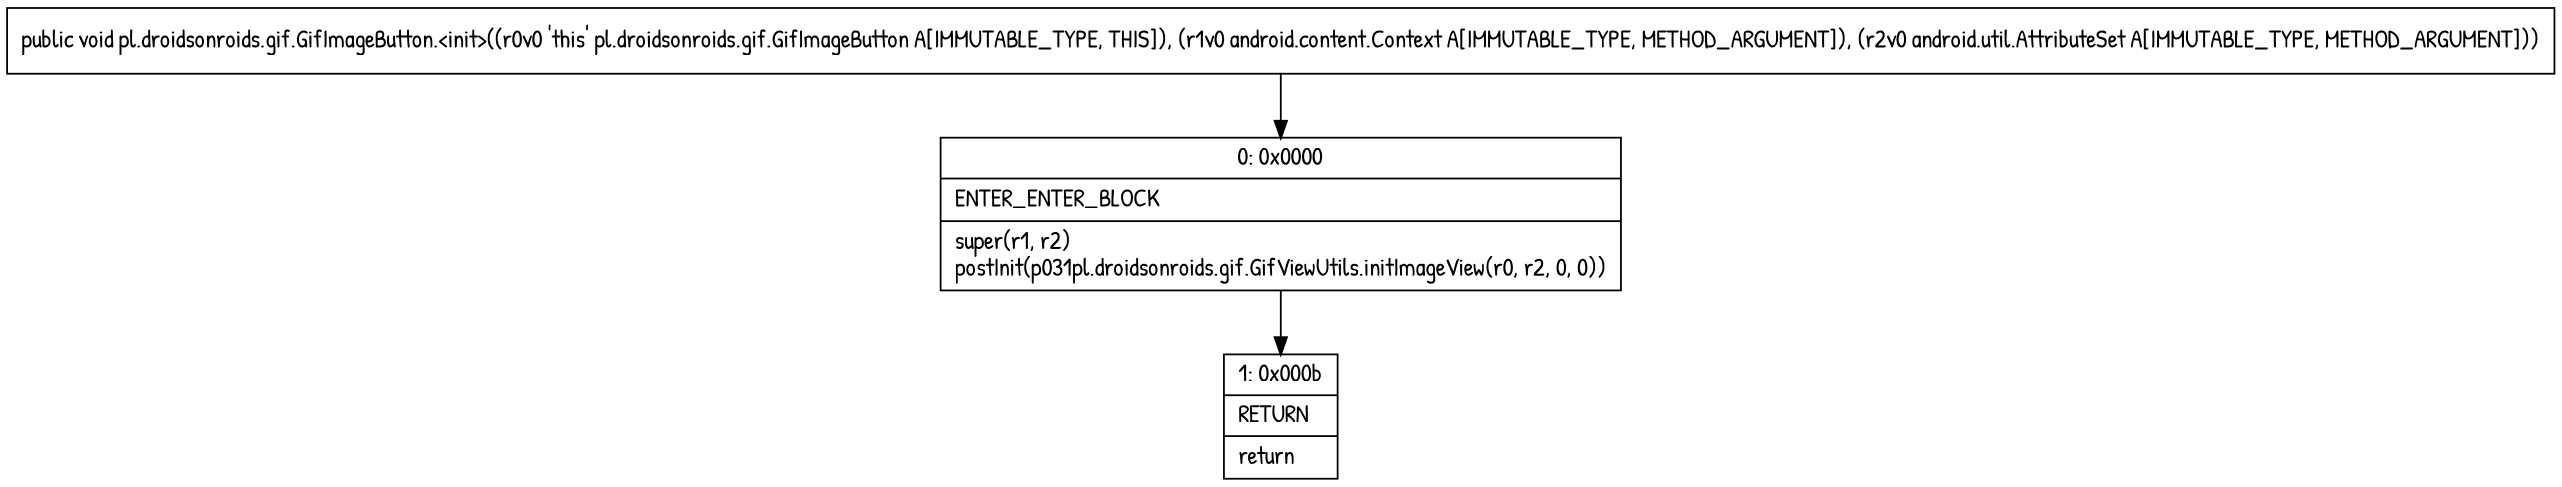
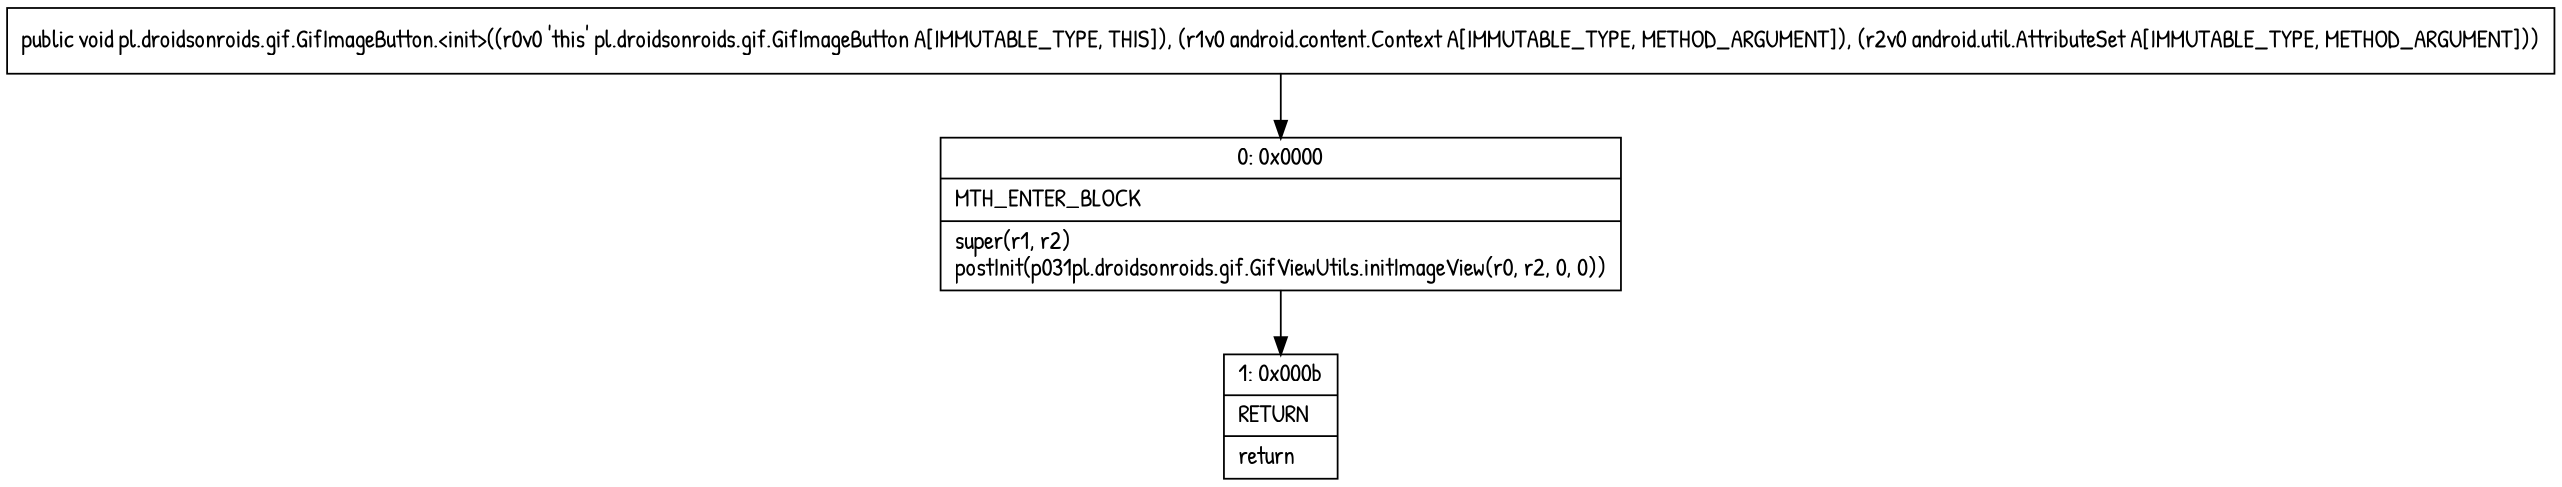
(1058, 199) -> (1049, 199)
